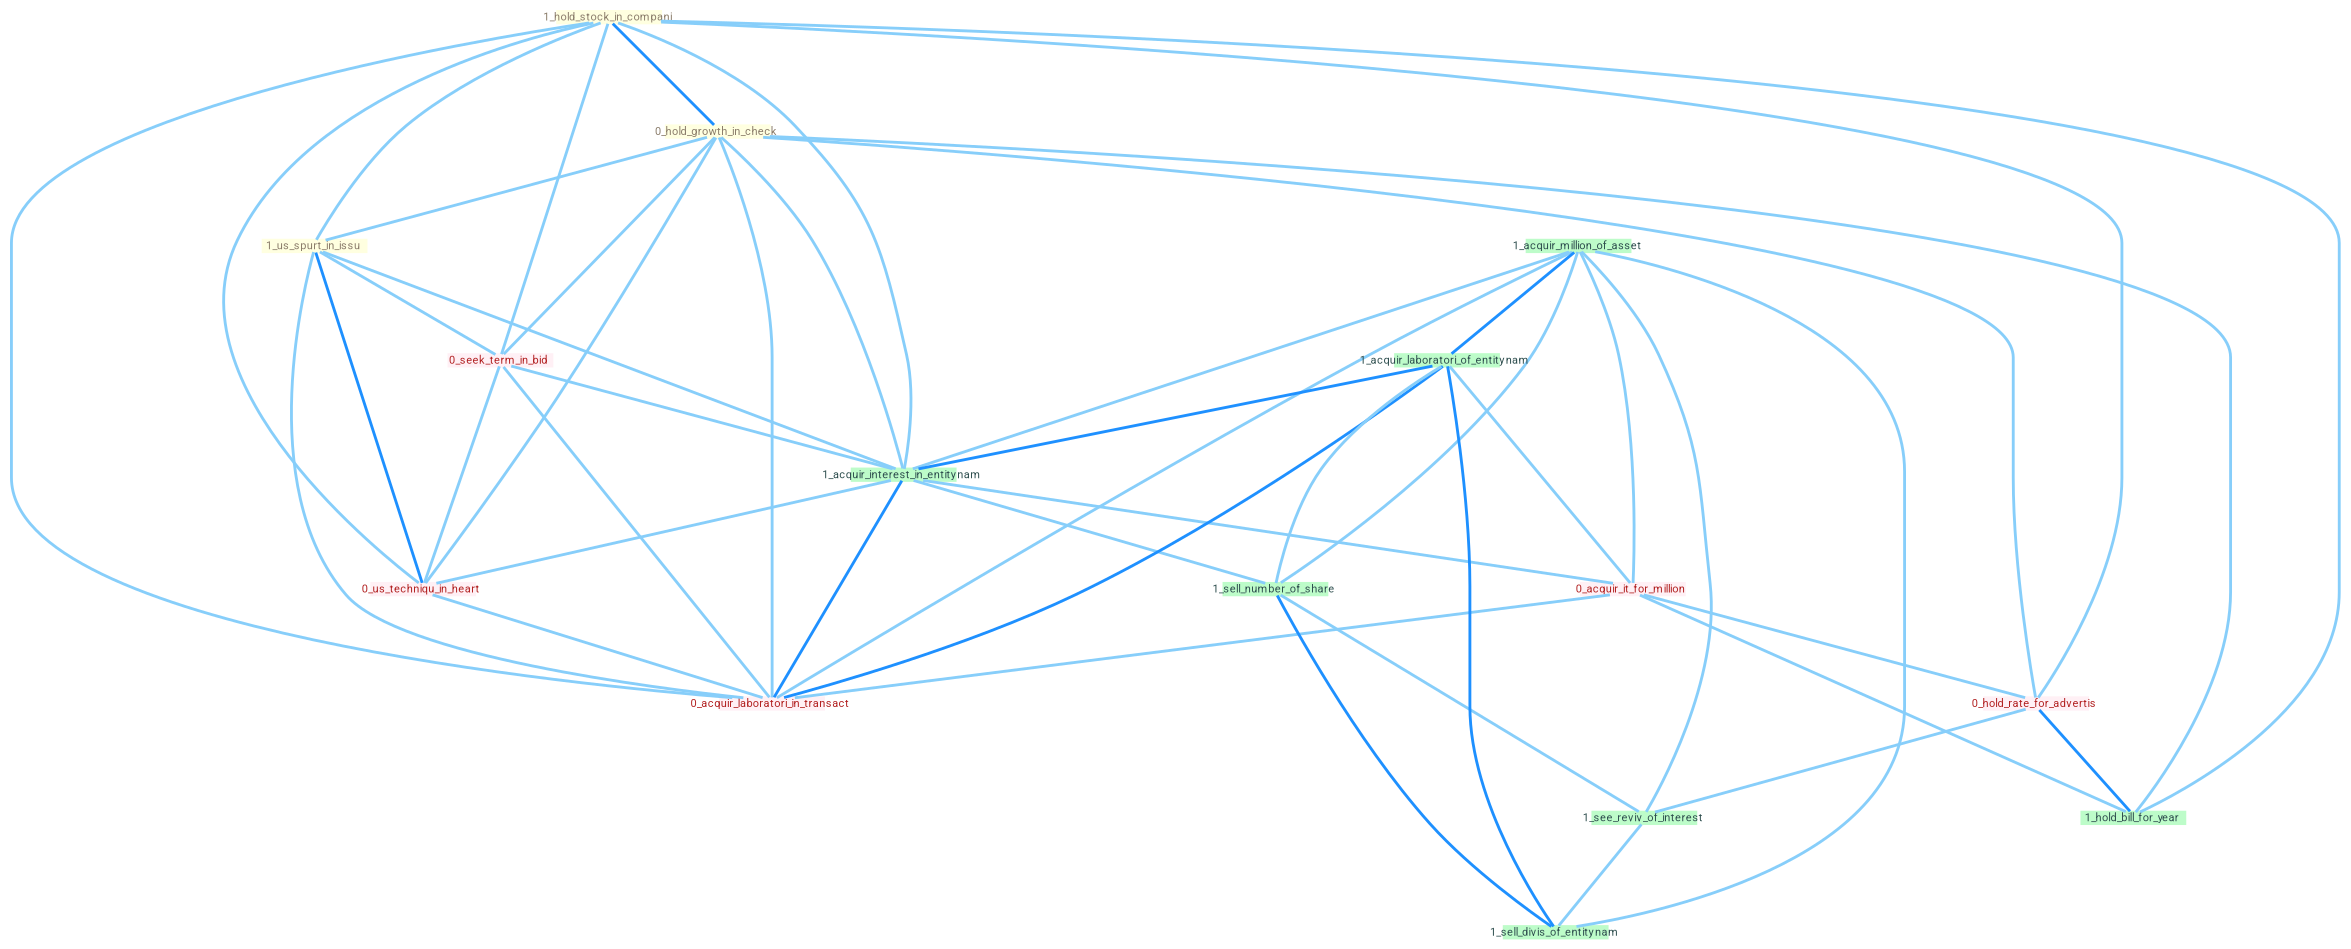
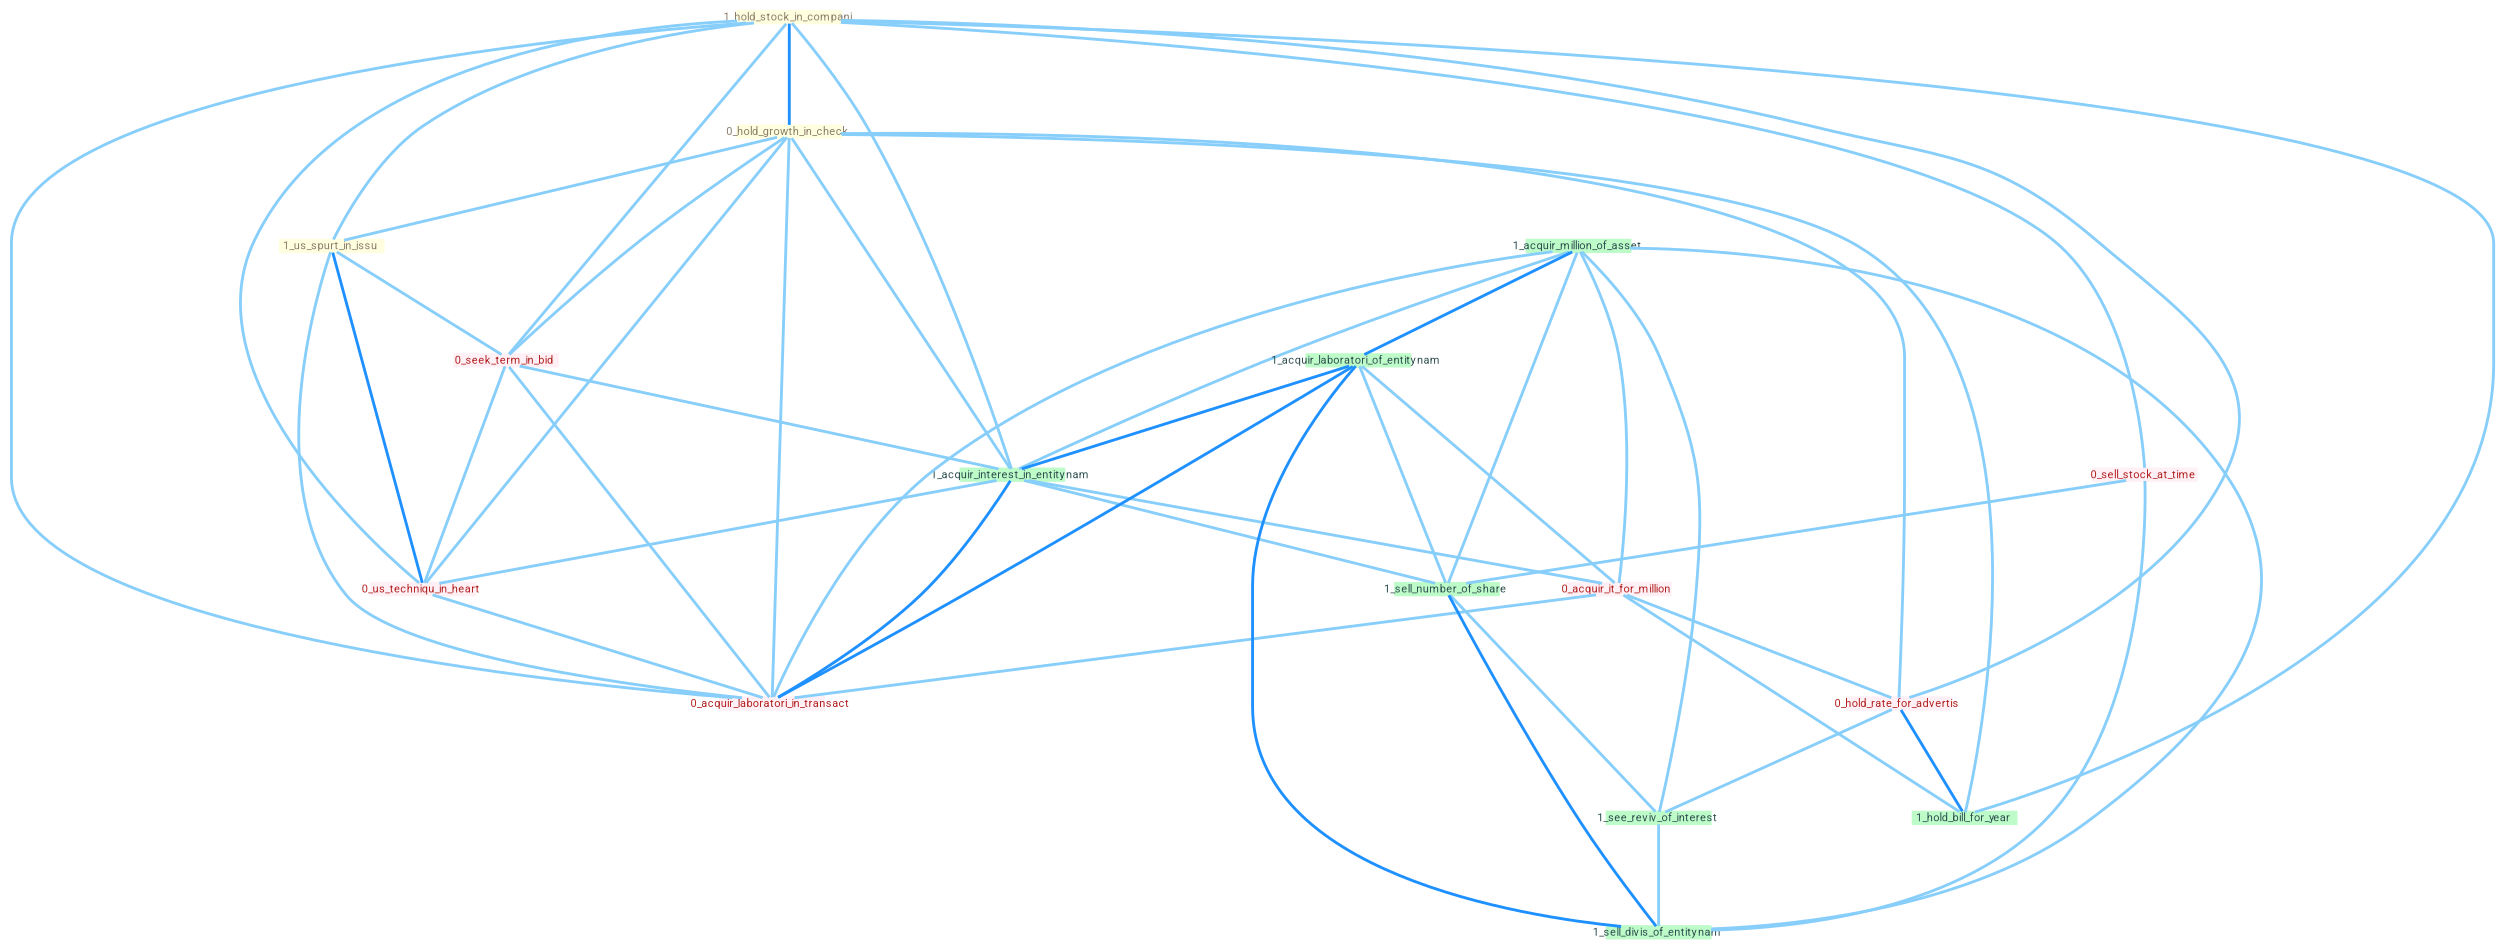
(609, 360) -> none
none -> (2145, 475)
